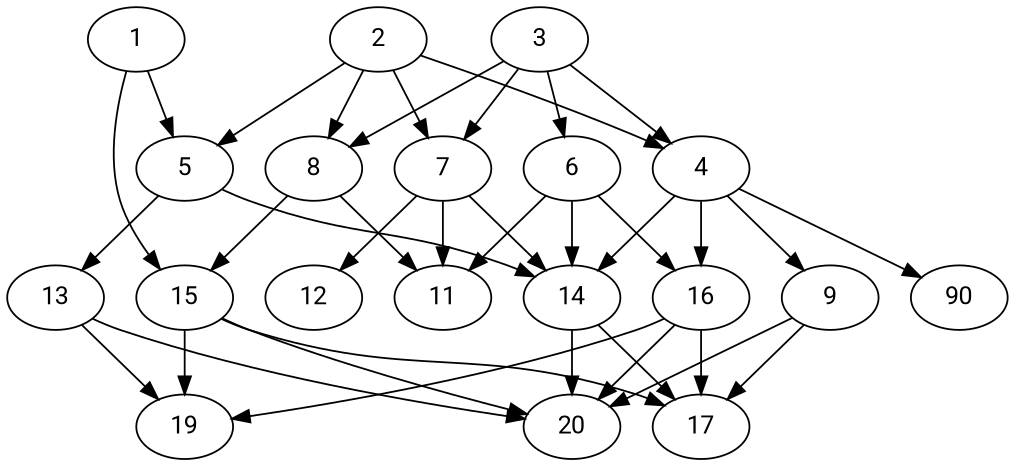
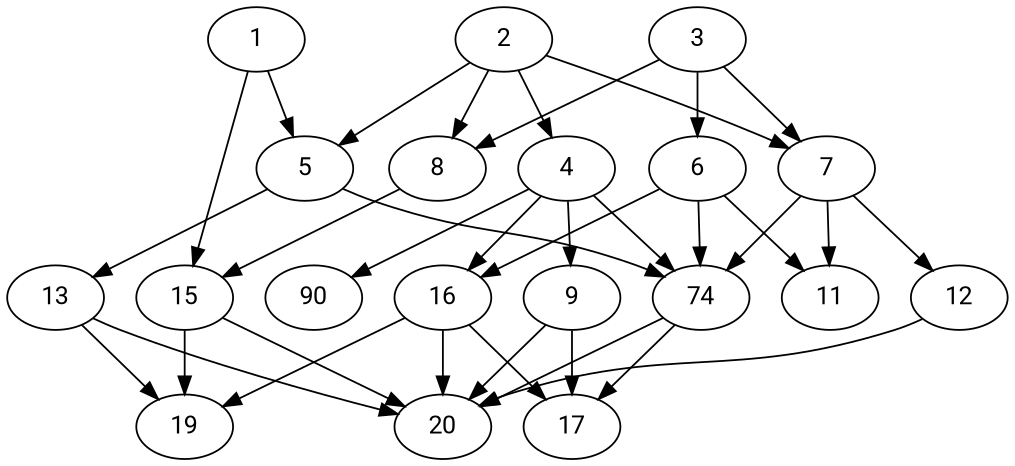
(613, 98) -> none
(364, 219) -> none
(572, 298) -> (701, 298)
(434, 362) -> none
none -> (710, 362)
